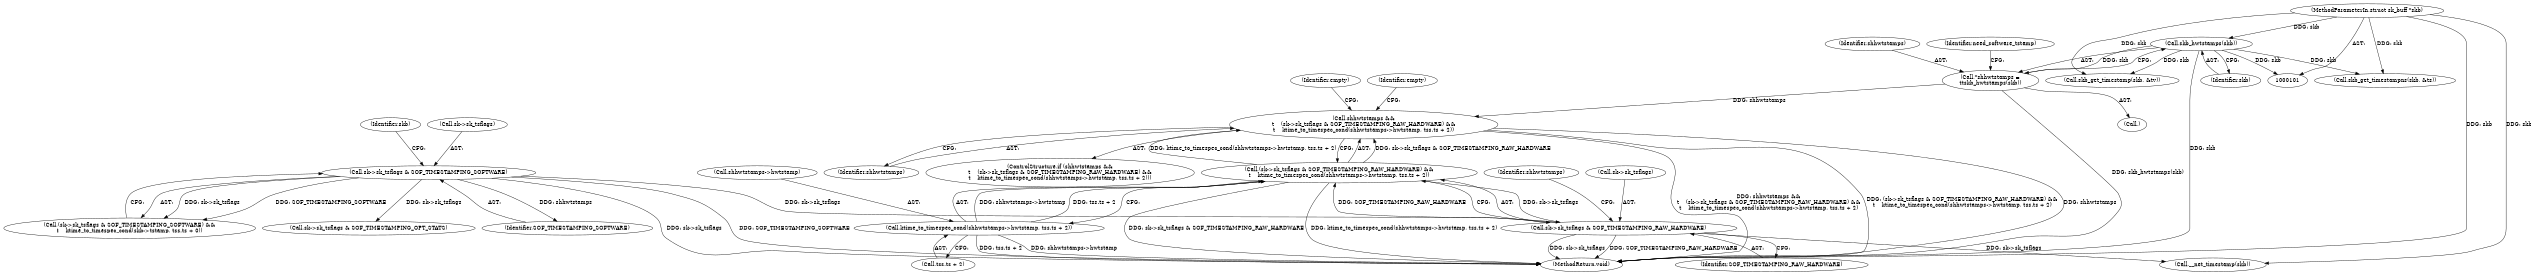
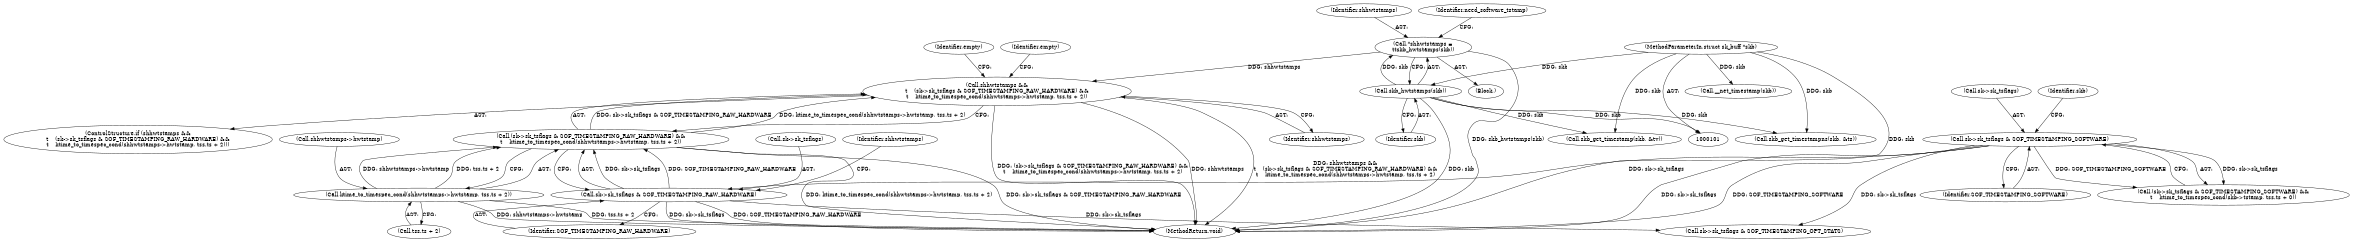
(2132, 125) -> (1486, 91)
(566, 202) -> (2014, 169)
(1930, 247) -> (1193, 221)
